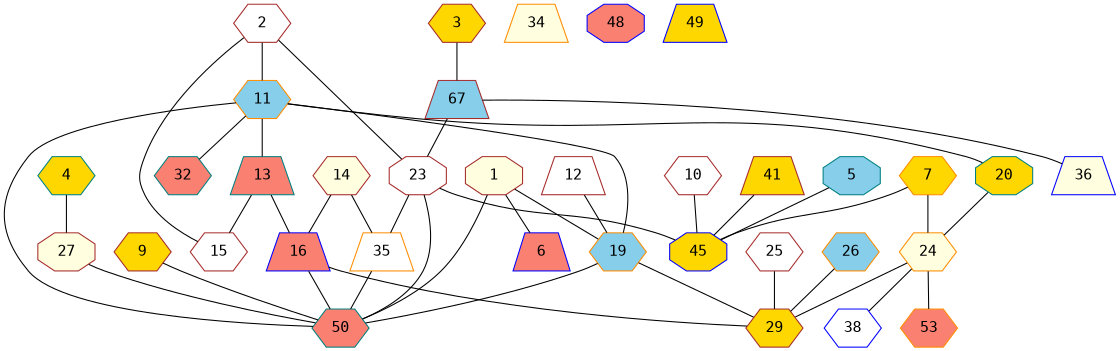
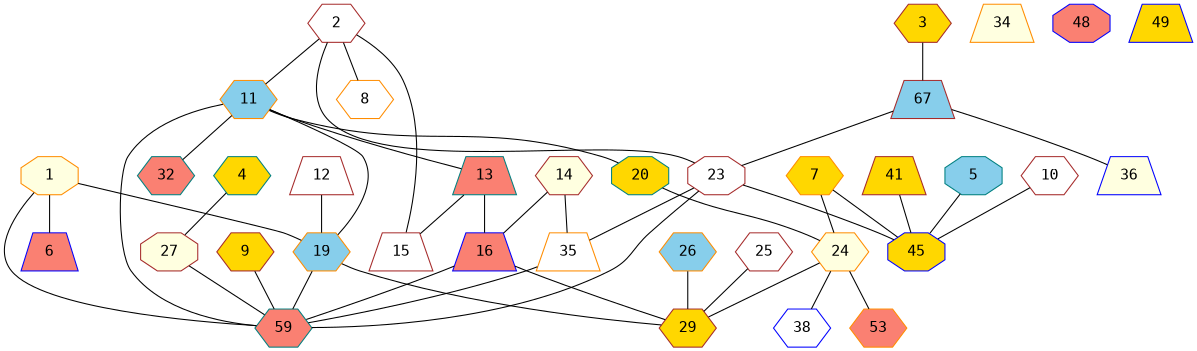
none -> (365, 99)
(494, 176) -> (50, 176)
(219, 252) -> (401, 252)
(341, 328) -> (283, 328)
